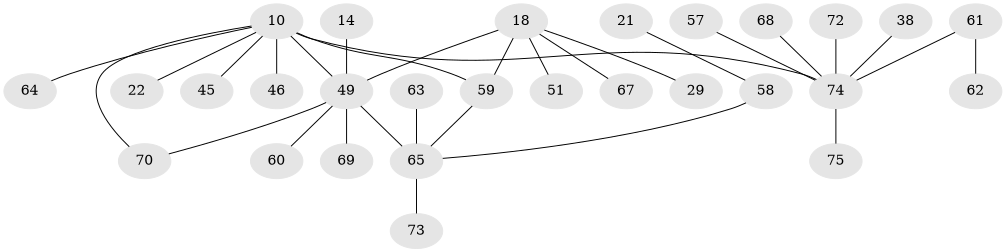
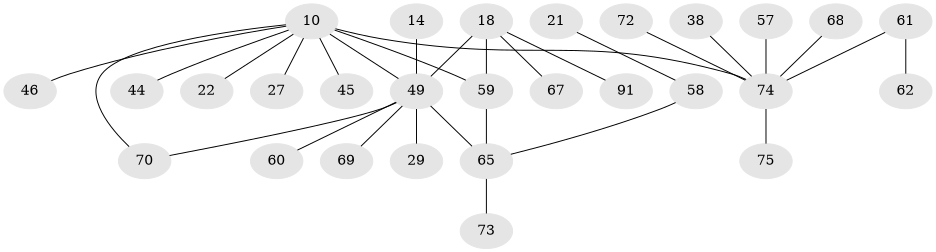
(624, 59) -> (416, 126)
(30, 91) -> (137, 91)
none -> (277, 91)
(416, 91) -> none
(556, 91) -> (626, 91)
